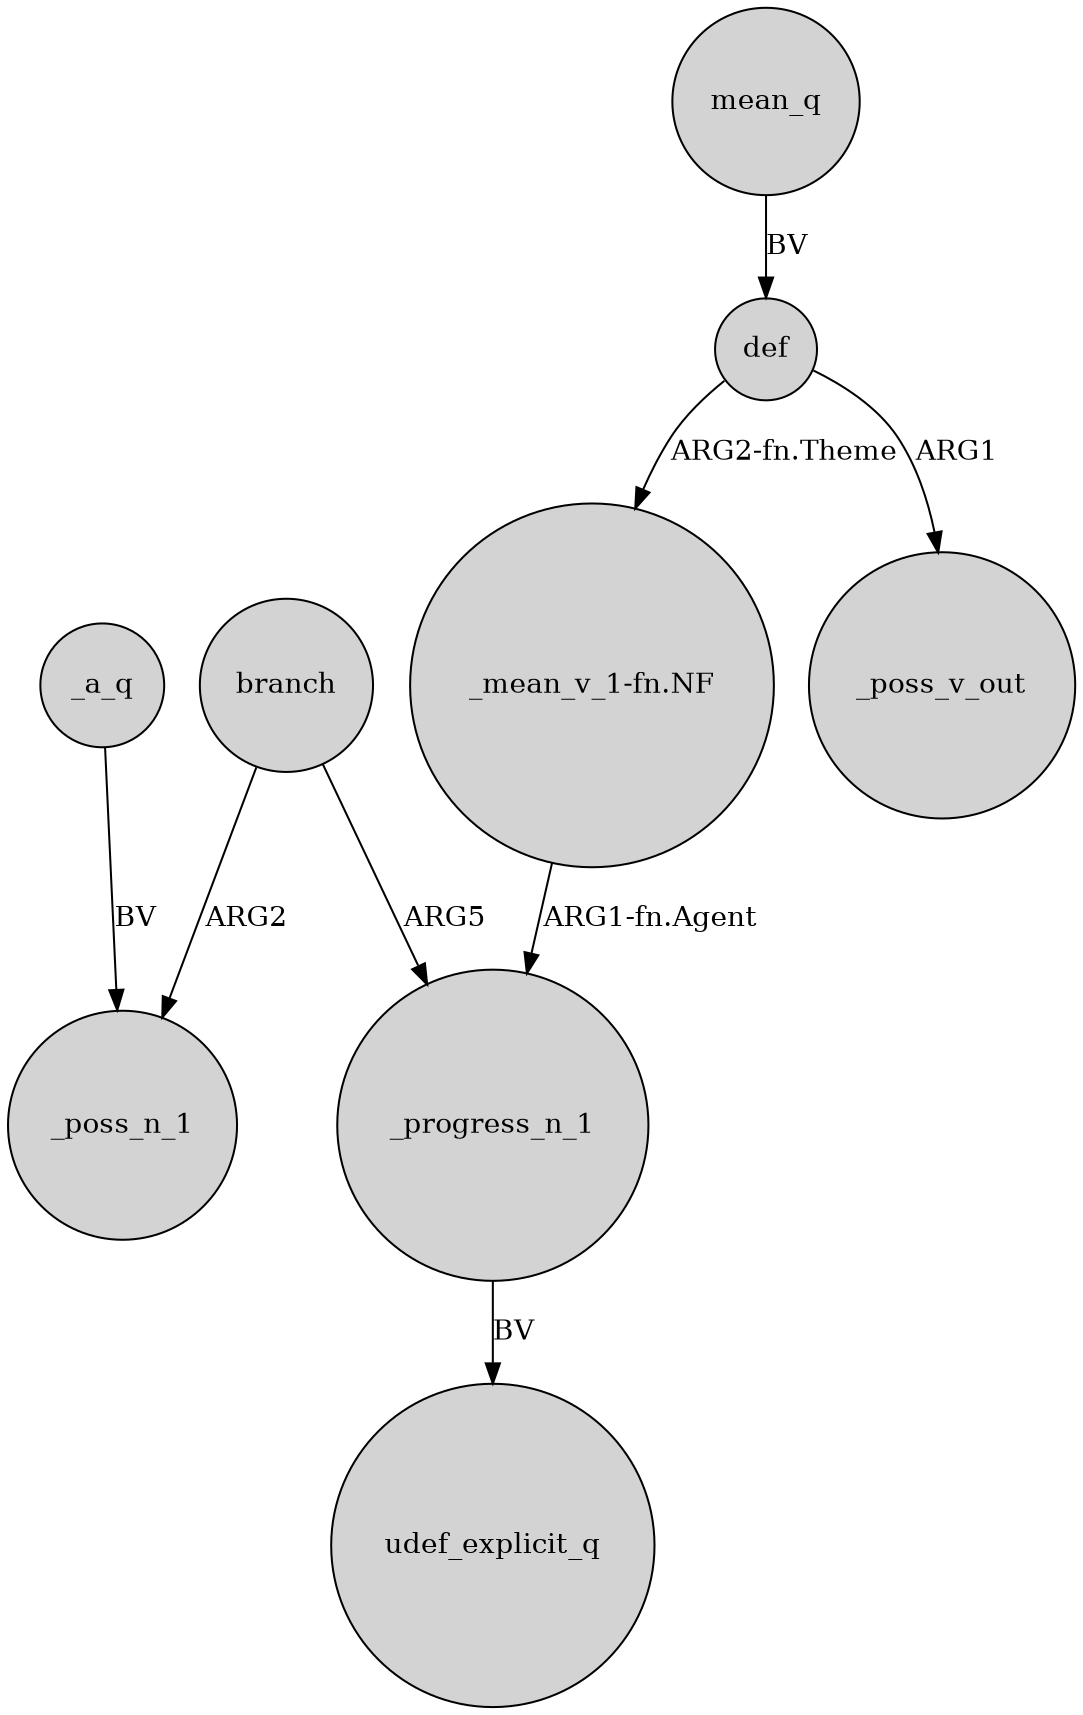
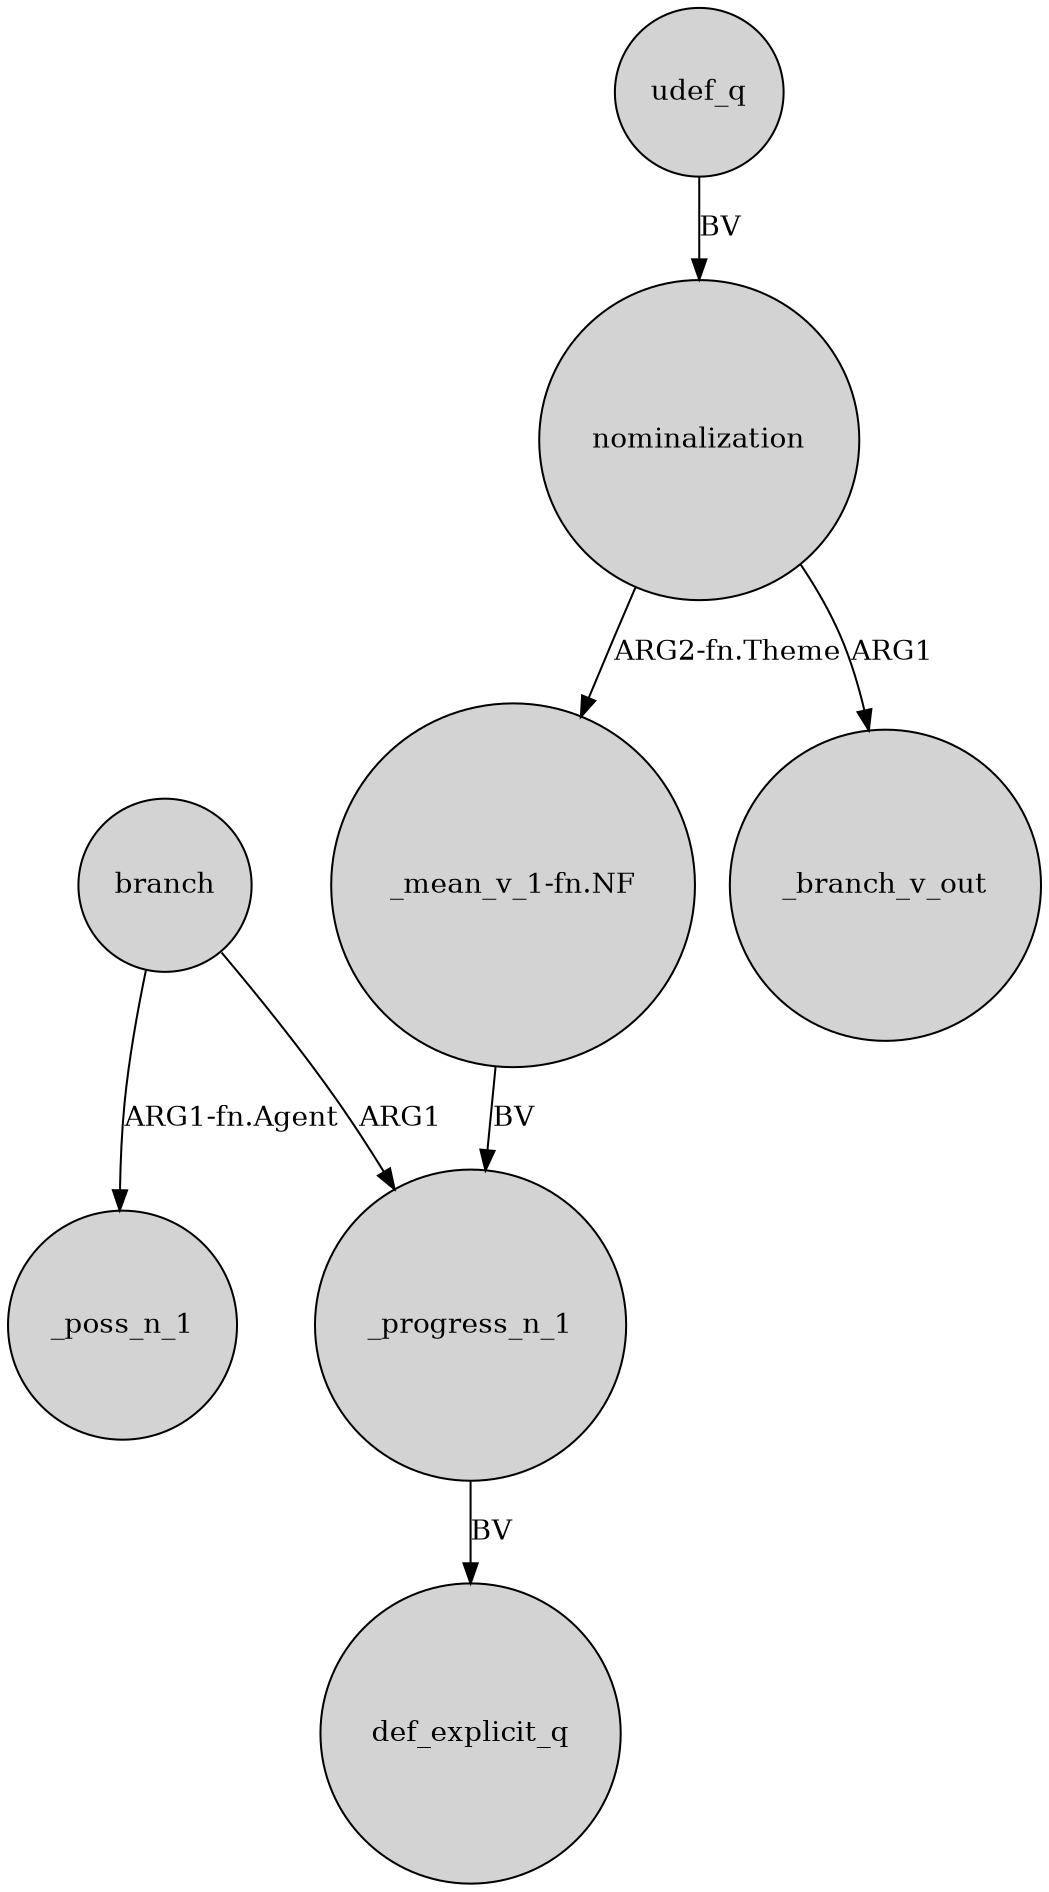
(766, 101) -> (699, 92)
(766, 349) -> (699, 440)
(102, 685) -> none
(942, 685) -> (885, 885)
(247, 918) -> (232, 1118)
(445, 918) -> (401, 1118)
(651, 918) -> (514, 1118)
(493, 1545) -> (471, 1734)
